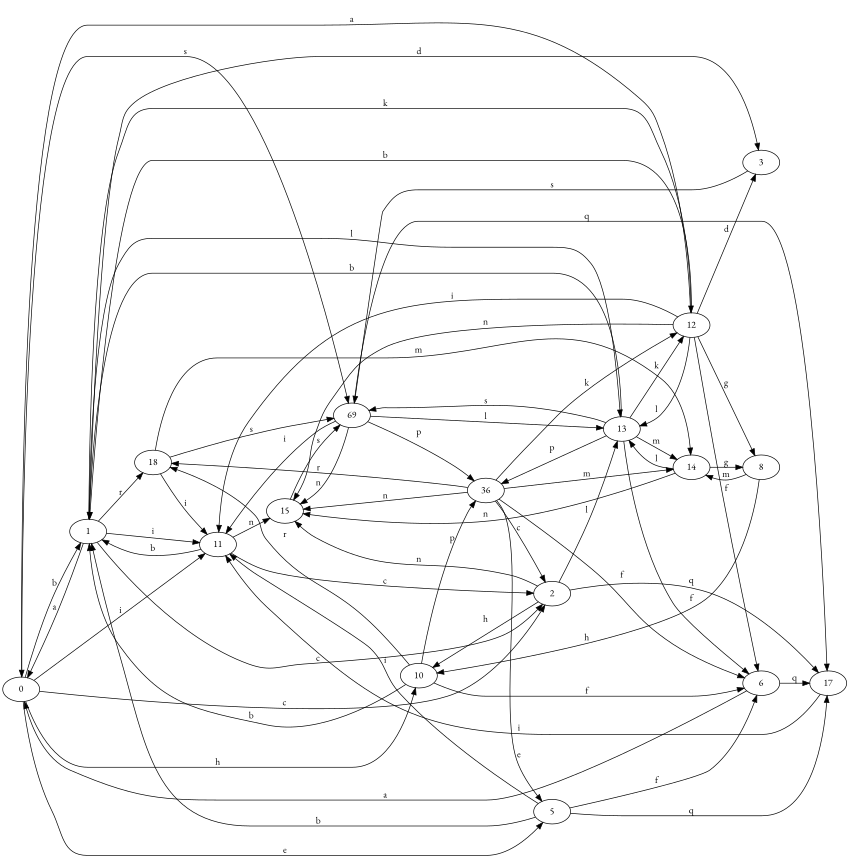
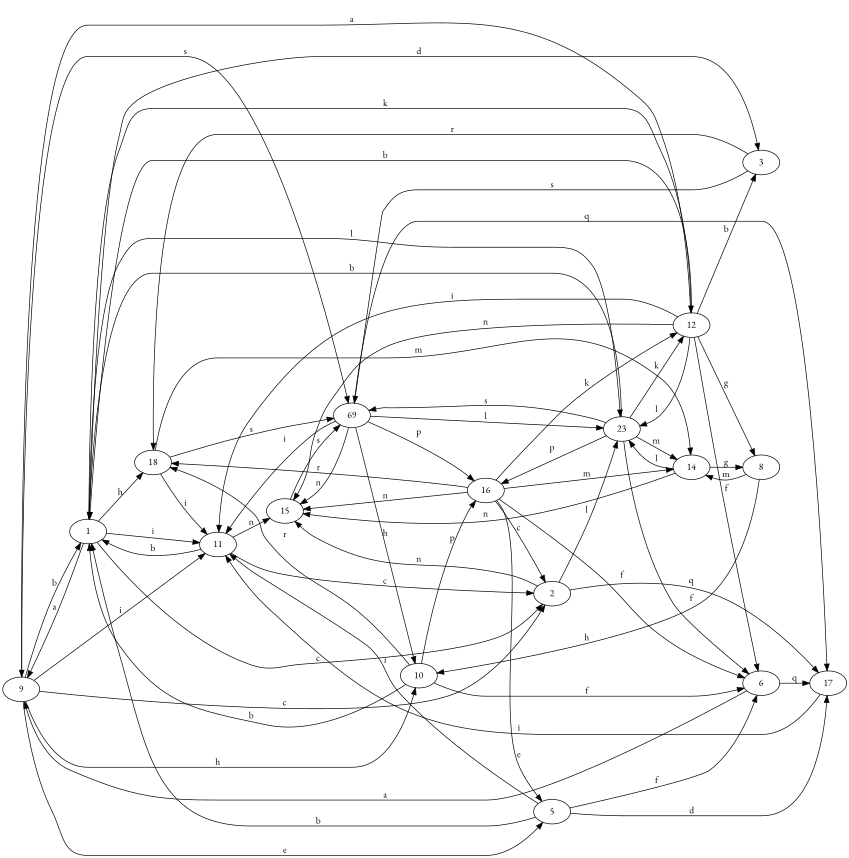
none -> (320, 134)
(726, 229) -> (726, 229)
(622, 429) -> (622, 429)
(486, 490) -> (486, 490)
(121, 492) -> (121, 492)
(488, 633) -> (385, 542)
(21, 689) -> (21, 689)
(692, 811) -> (692, 811)
